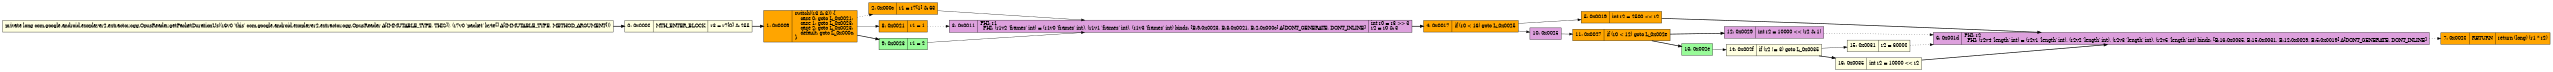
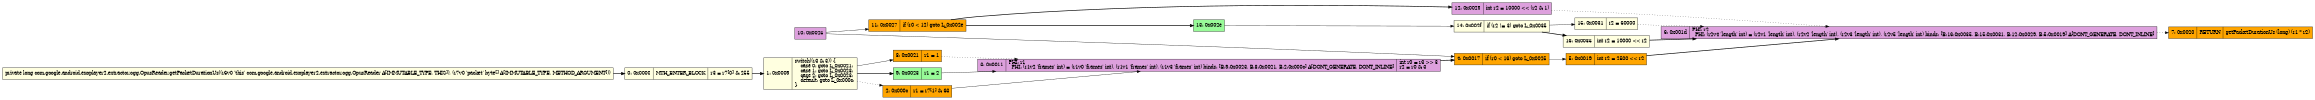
(810, 26) -> (810, 74)
(1522, 31) -> (1139, 44)
(2523, 38) -> (2268, 33)
